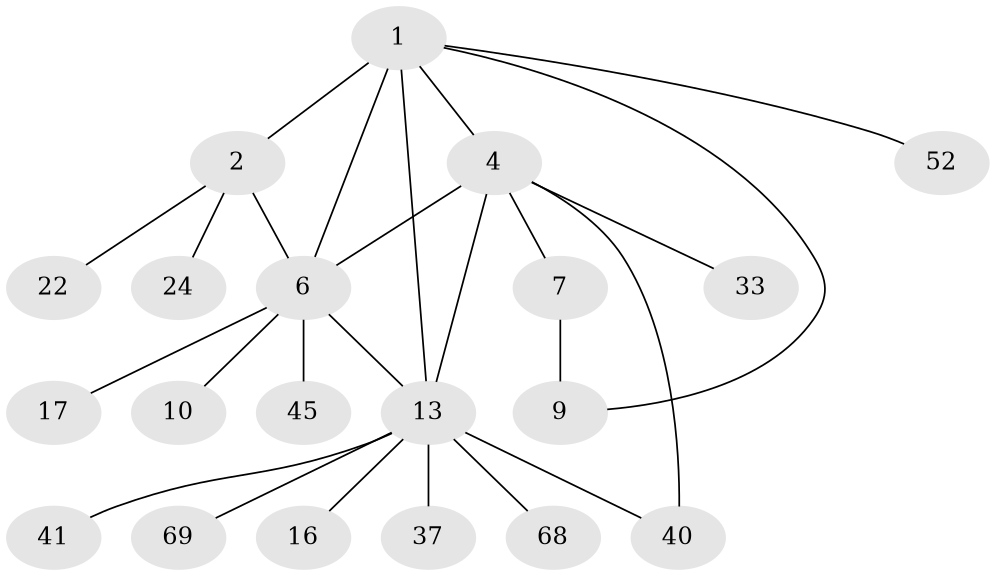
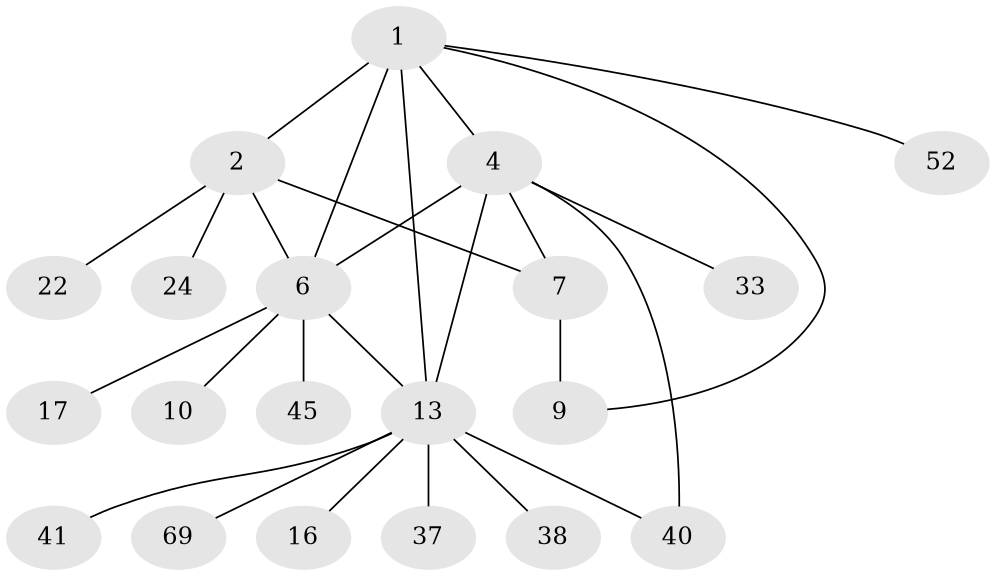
none -> (381, 219)
(553, 538) -> (553, 538)
